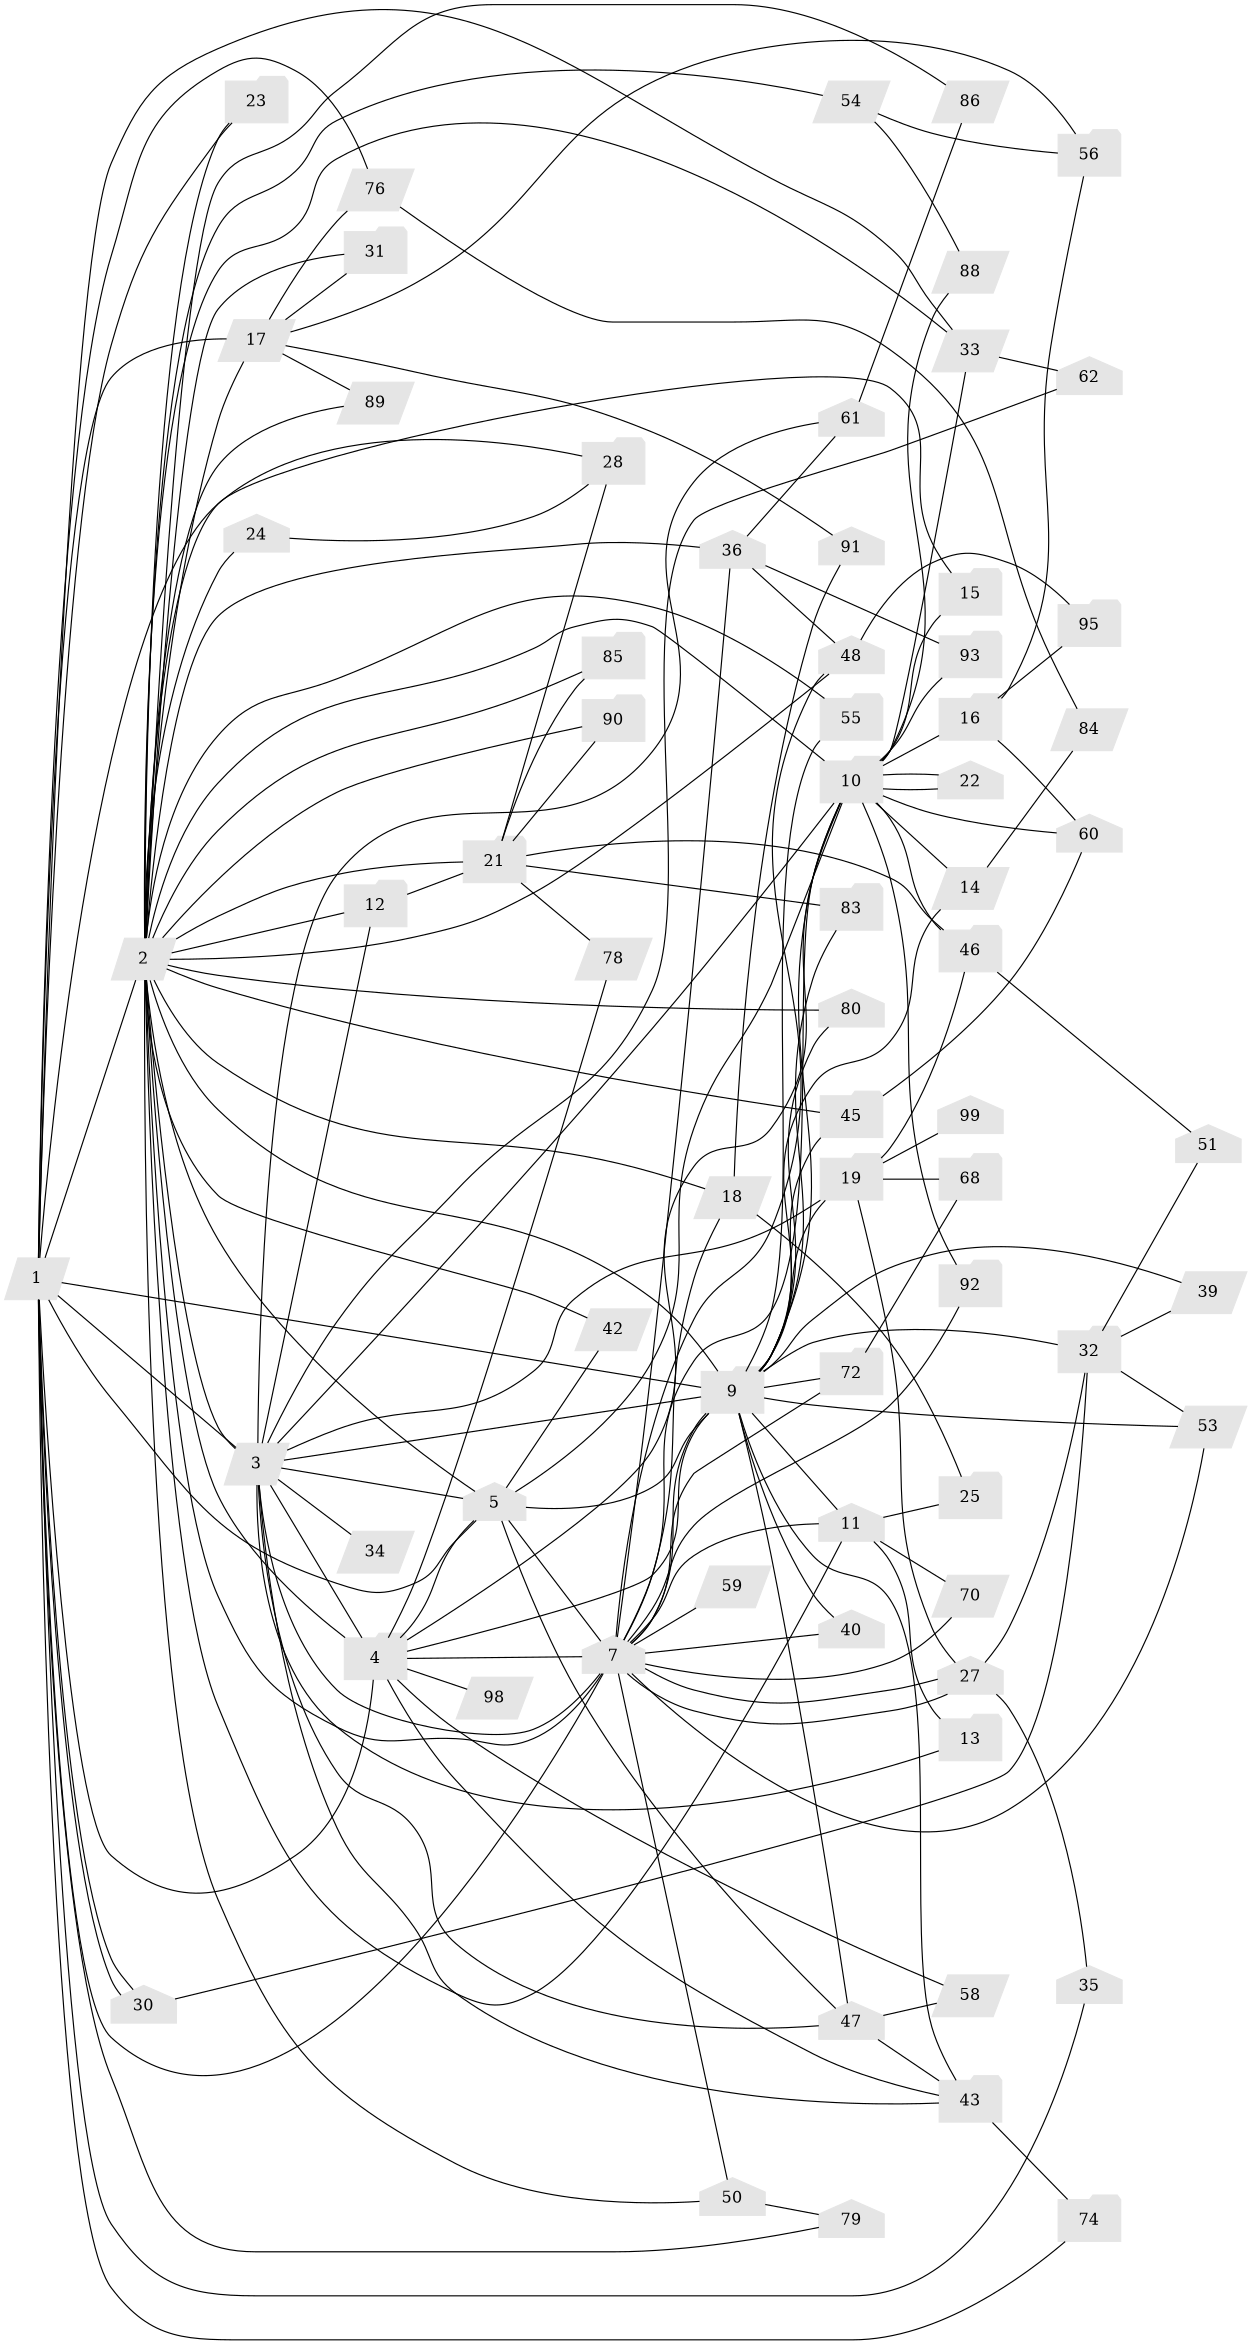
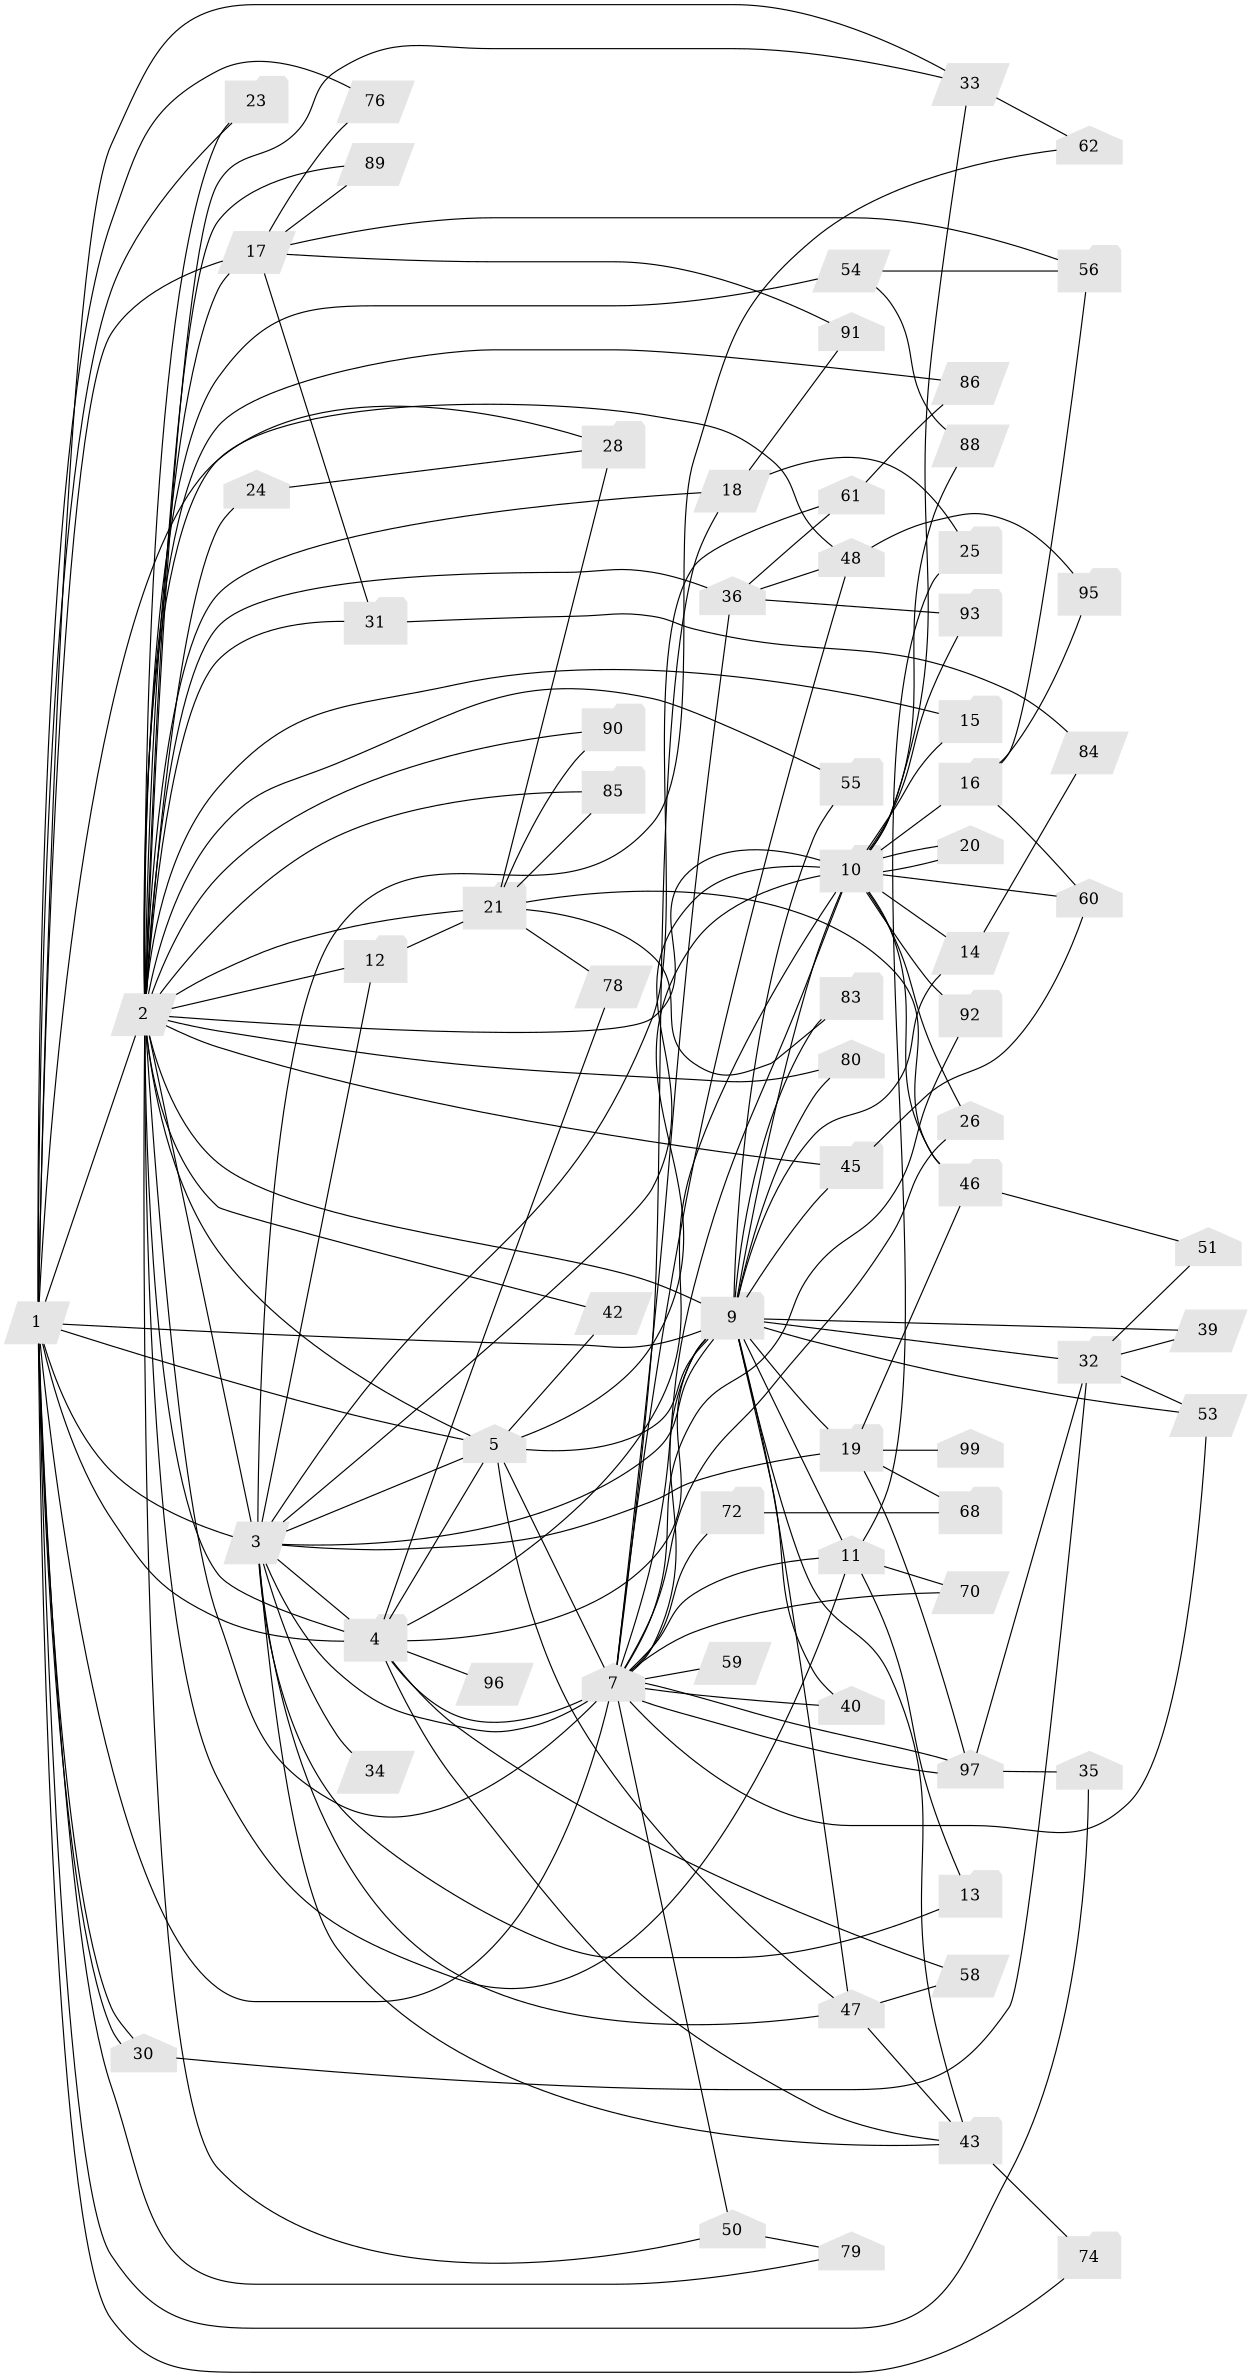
(839, 324) -> (746, 640)
(970, 782) -> (970, 847)
none -> (970, 1122)
(792, 1383) -> none
(970, 1677) -> (970, 1771)
(495, 1698) -> (495, 1684)
